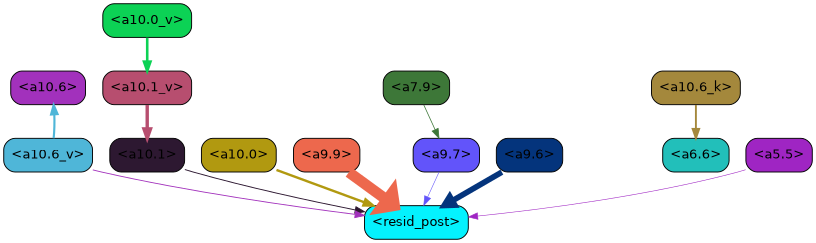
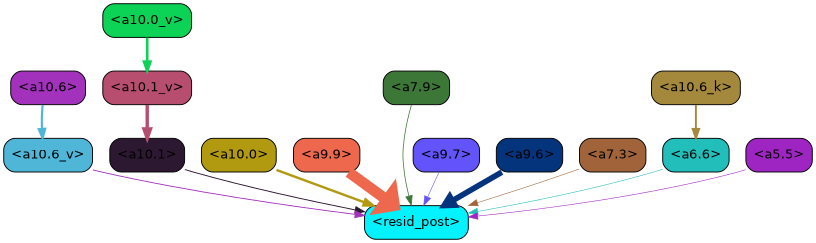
(429, 117) -> (403, 150)
(54, 126) -> (42, 117)
none -> (613, 155)
none -> (571, 193)
